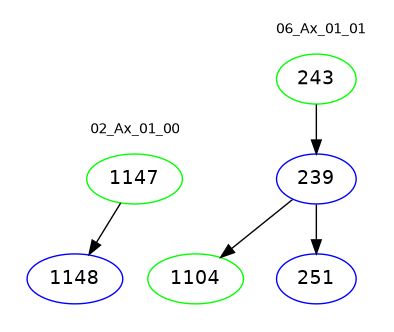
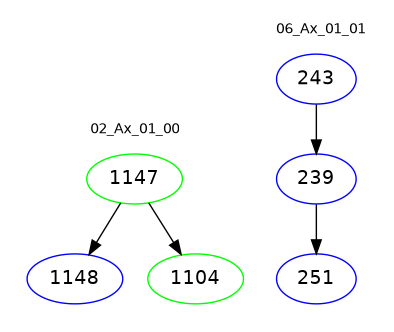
(316, 79) -> (316, 79)
(274, 214) -> (161, 223)
